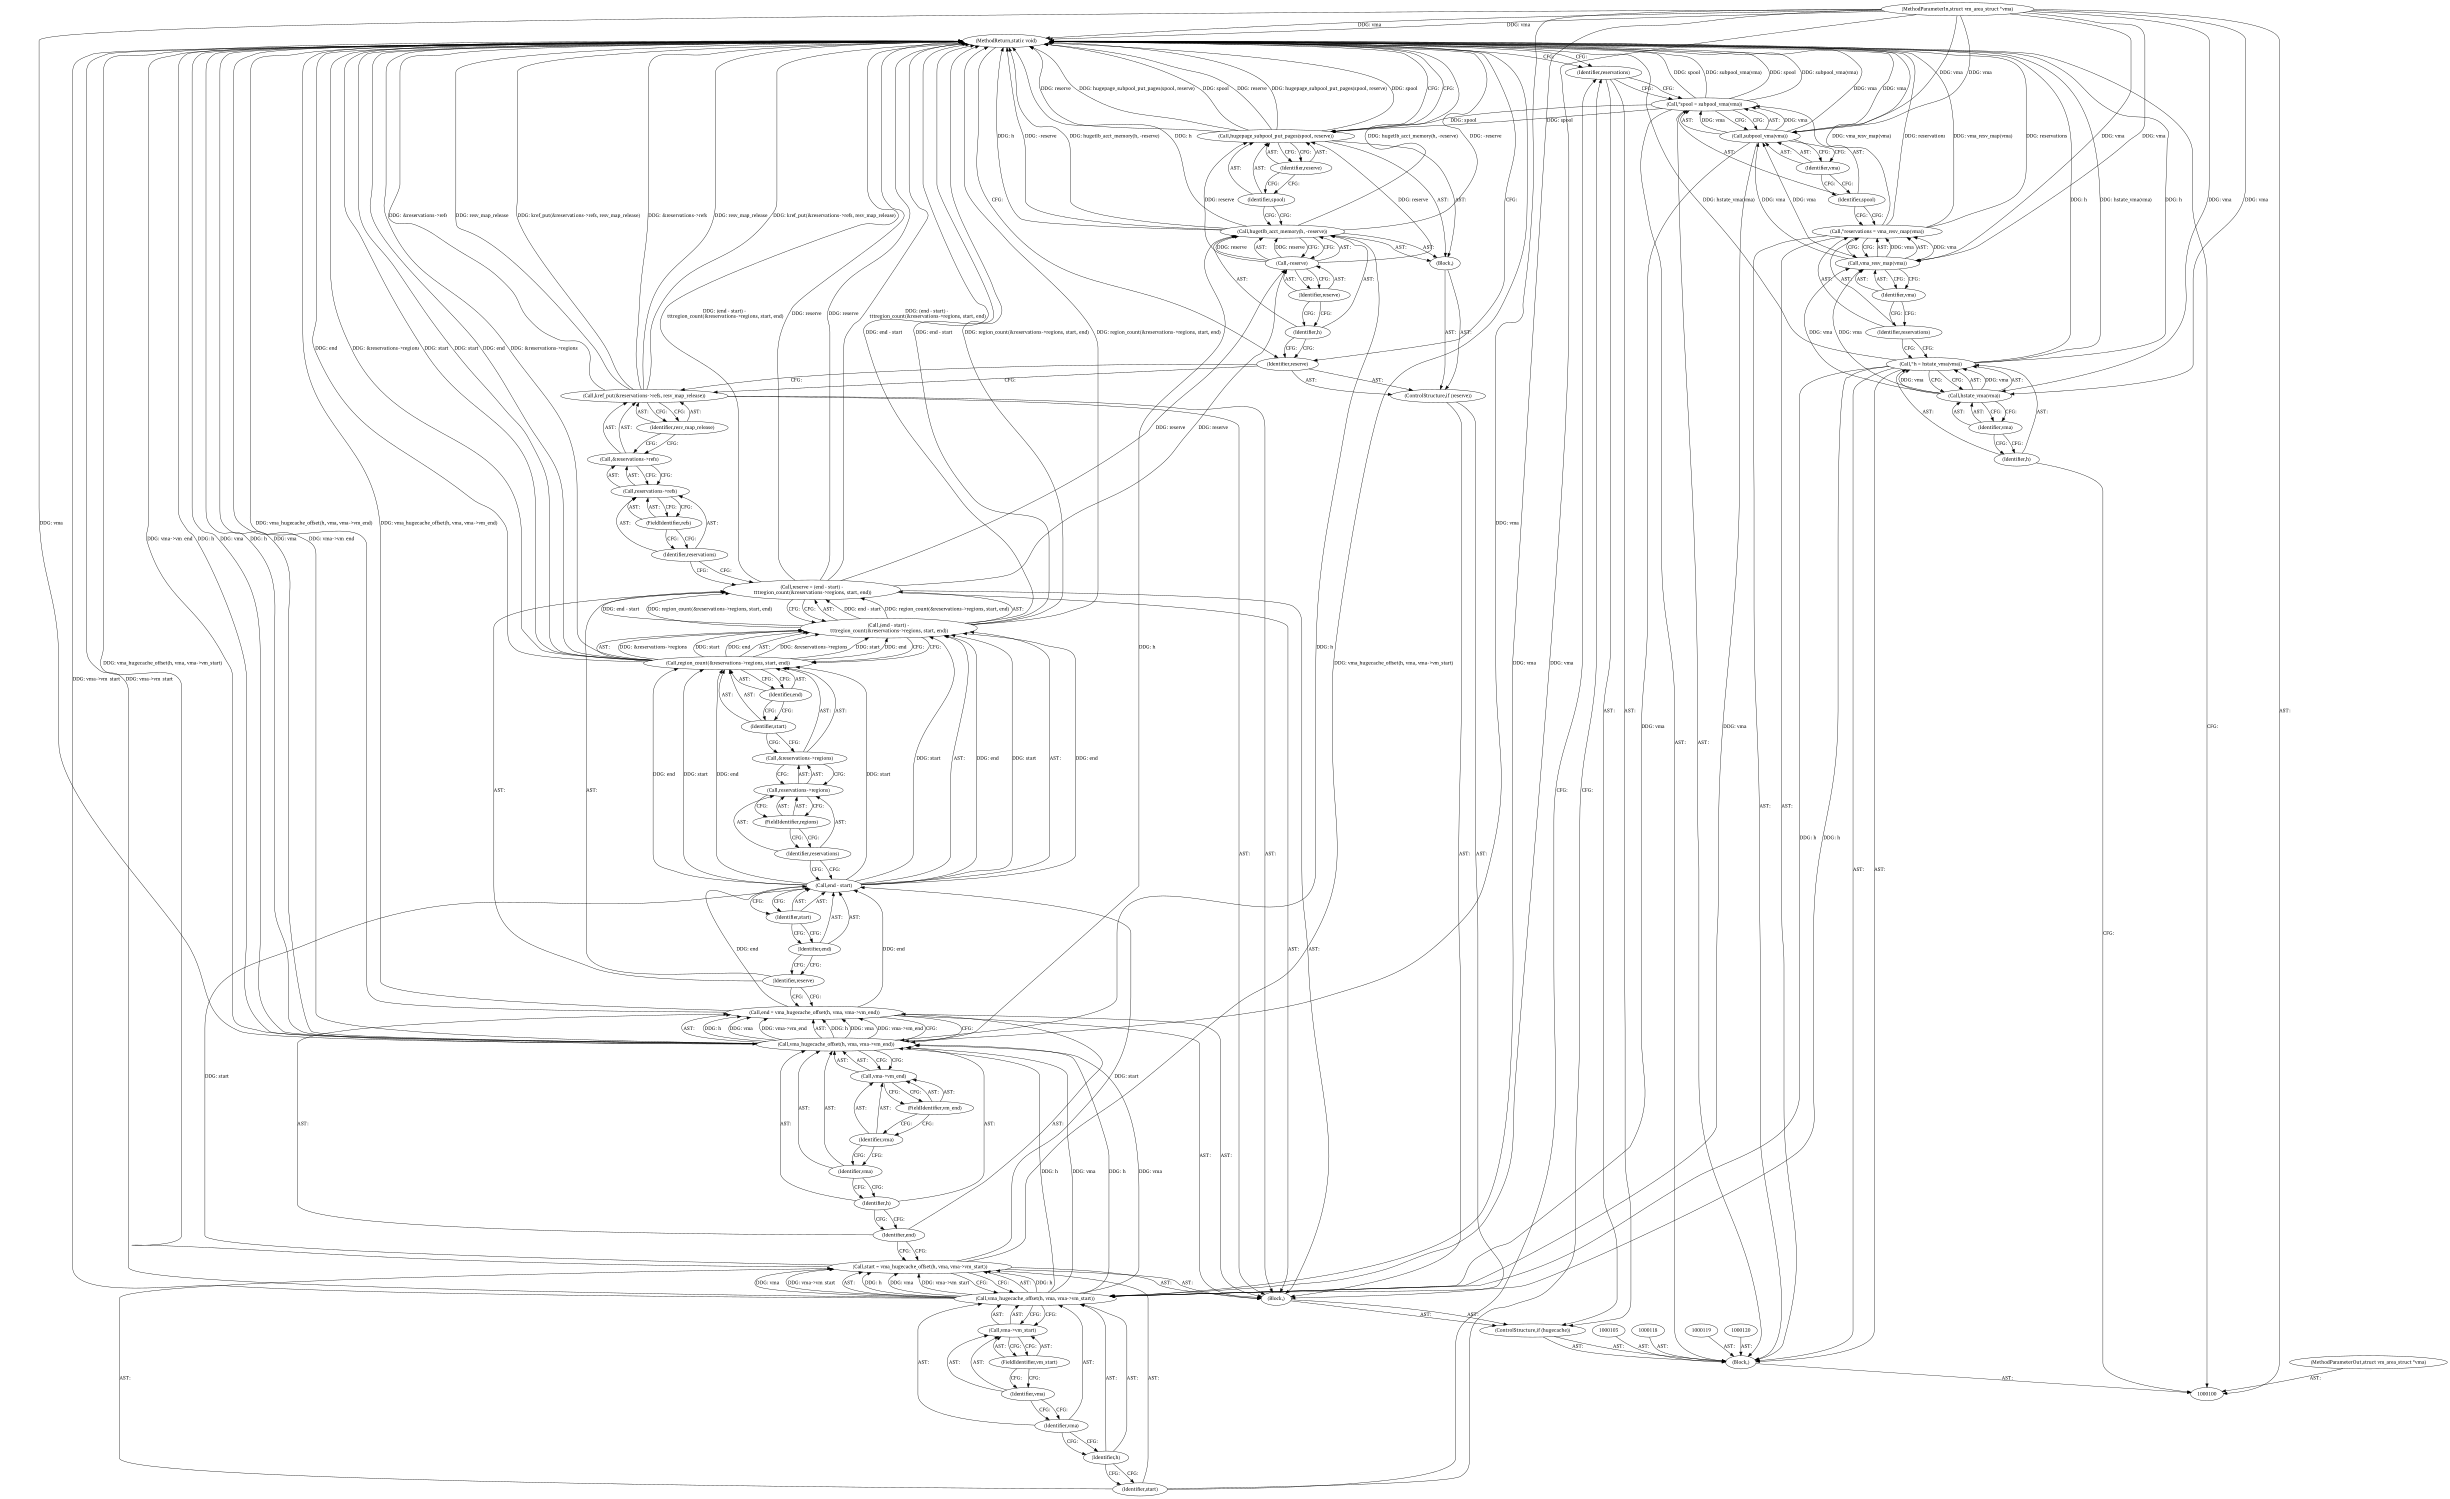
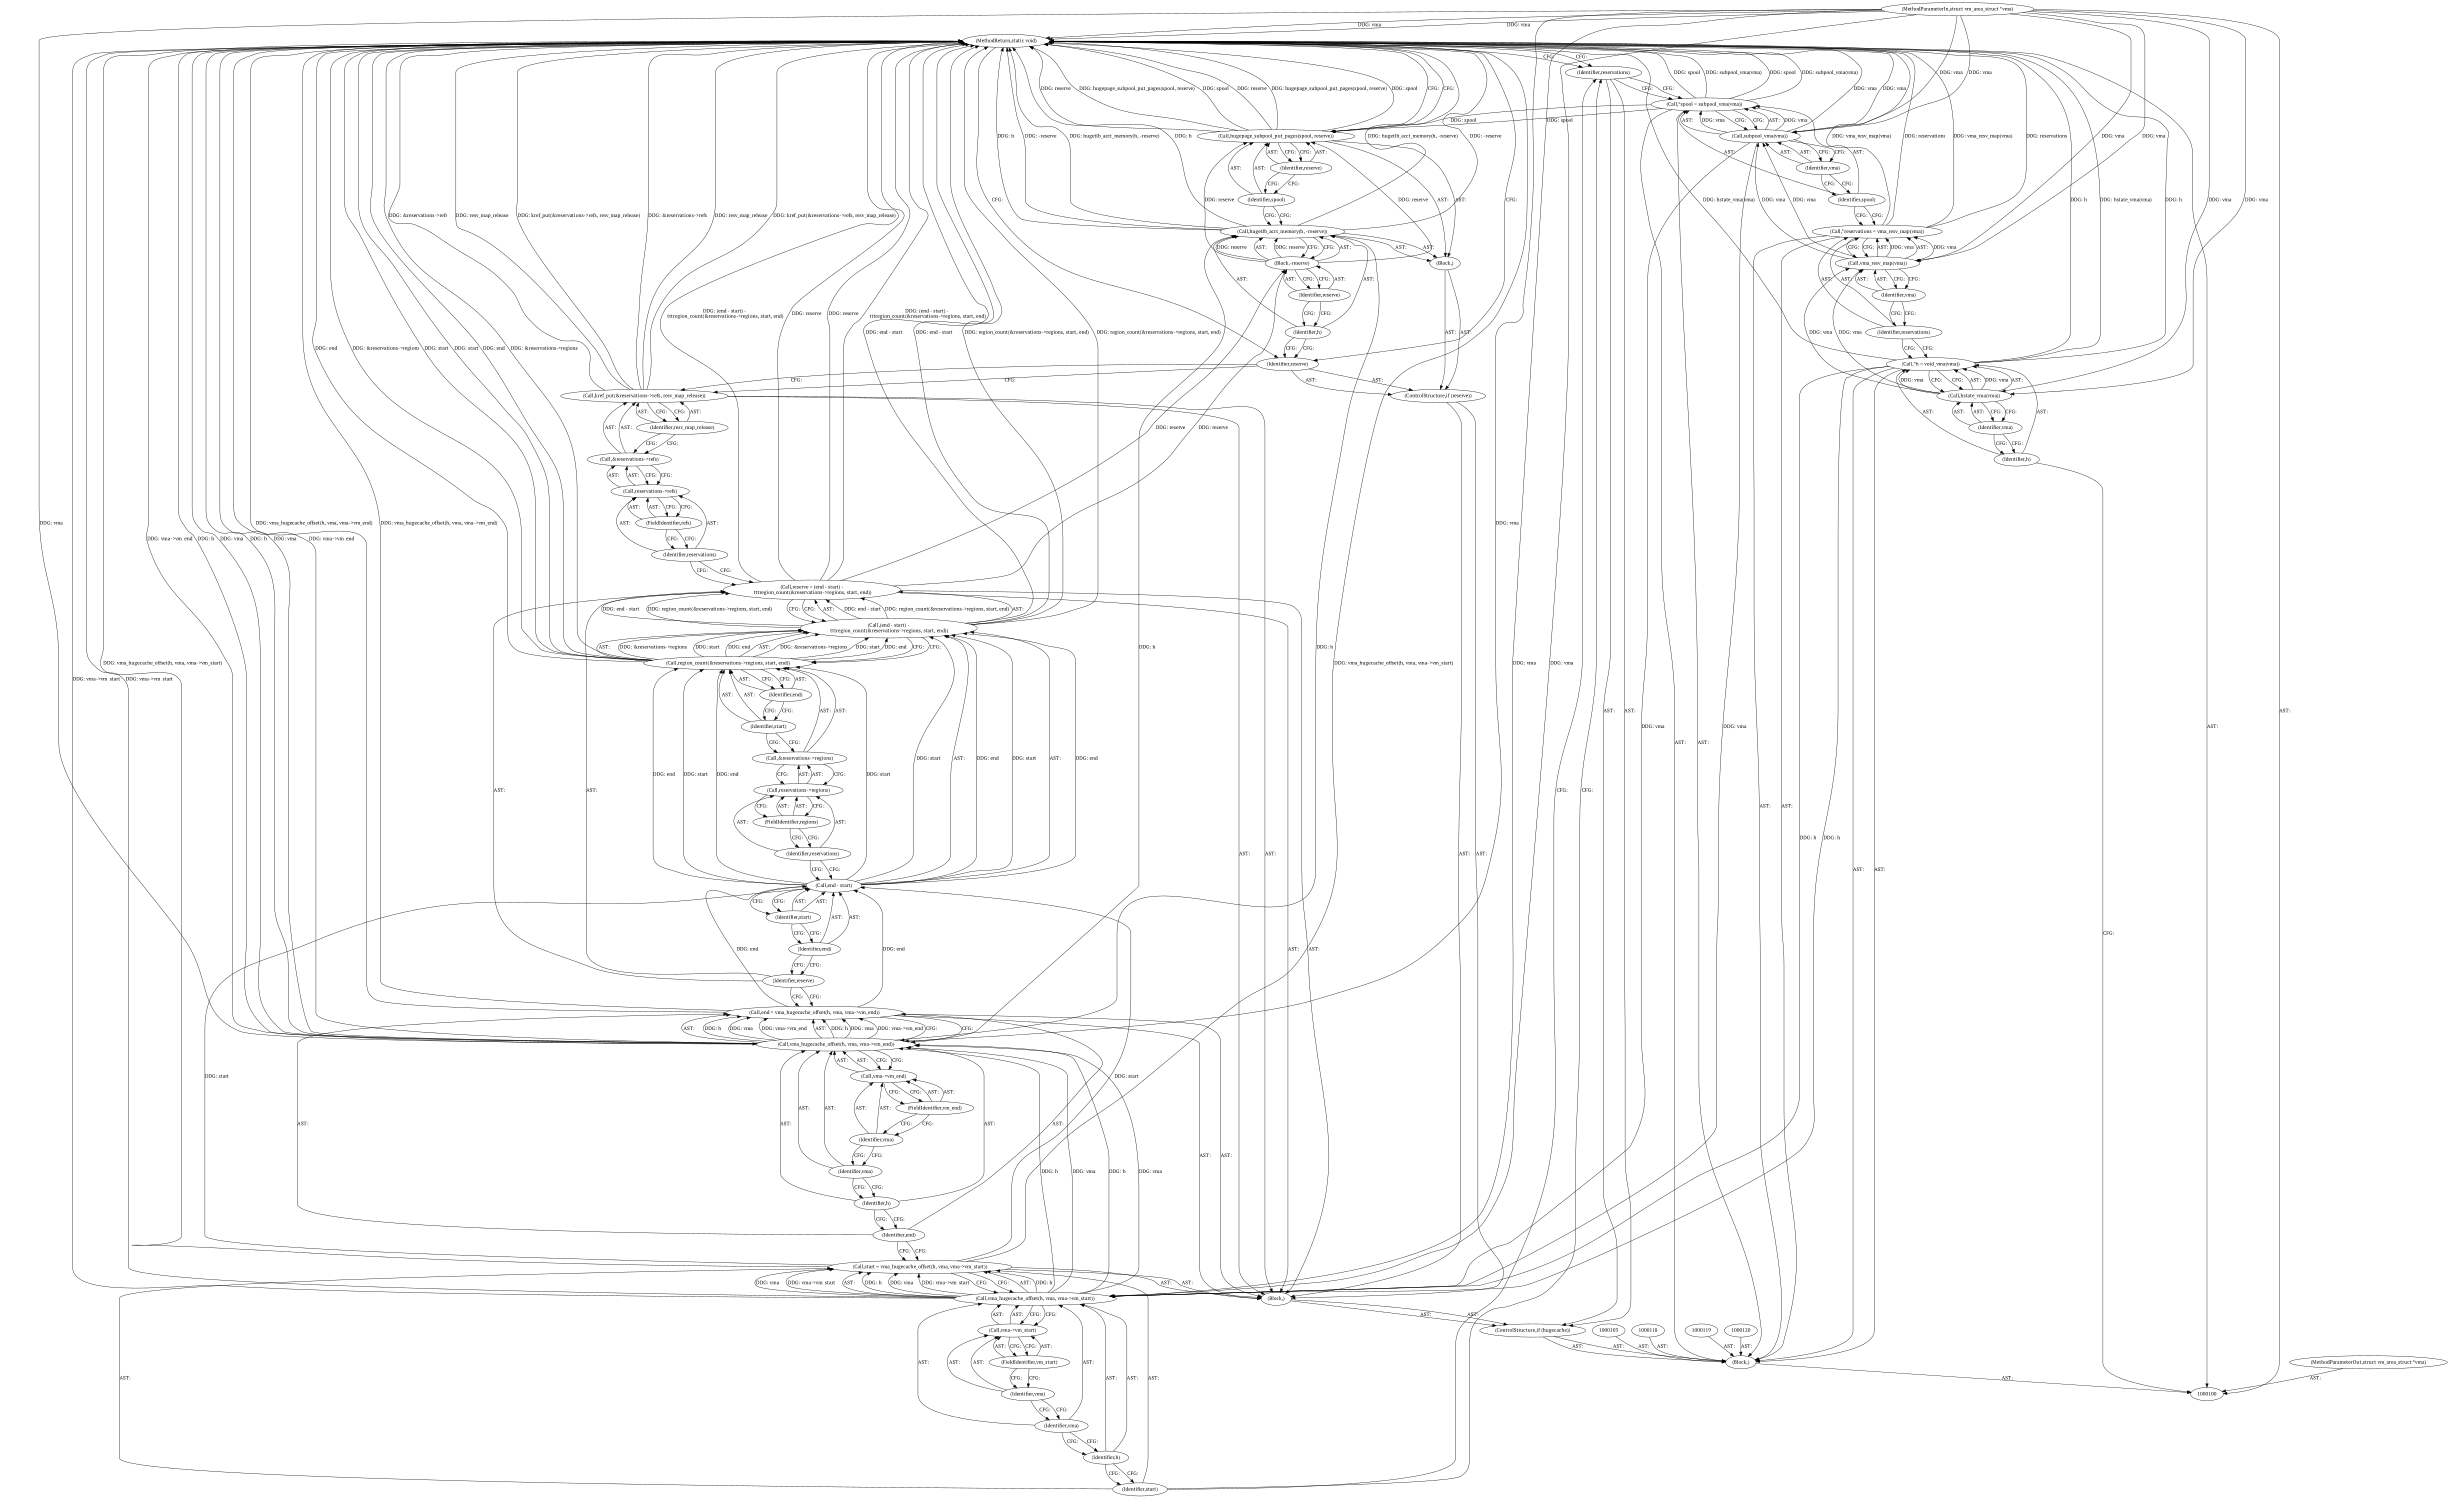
(1292, 263) -> (1292, 263)
(1931, 364) -> (1931, 364)
(2213, 727) -> (2213, 727)
